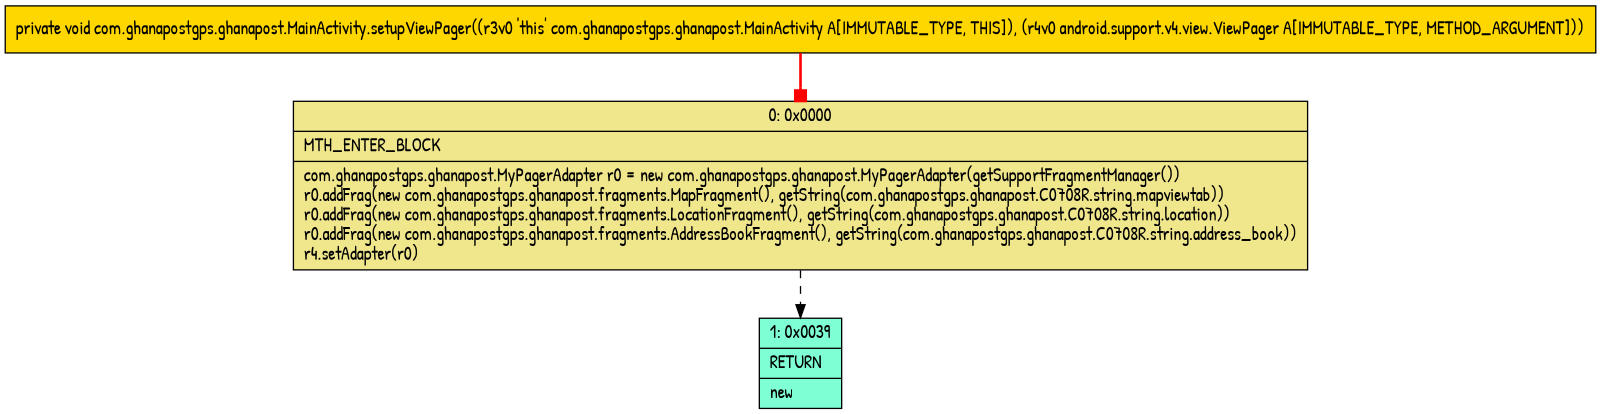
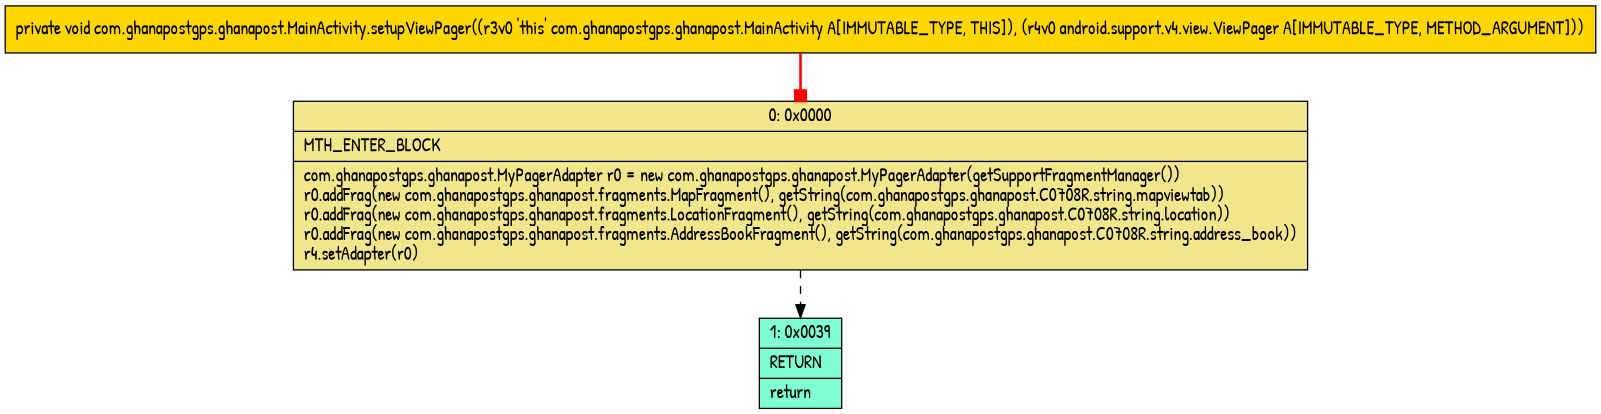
(782, 393) -> (791, 393)
